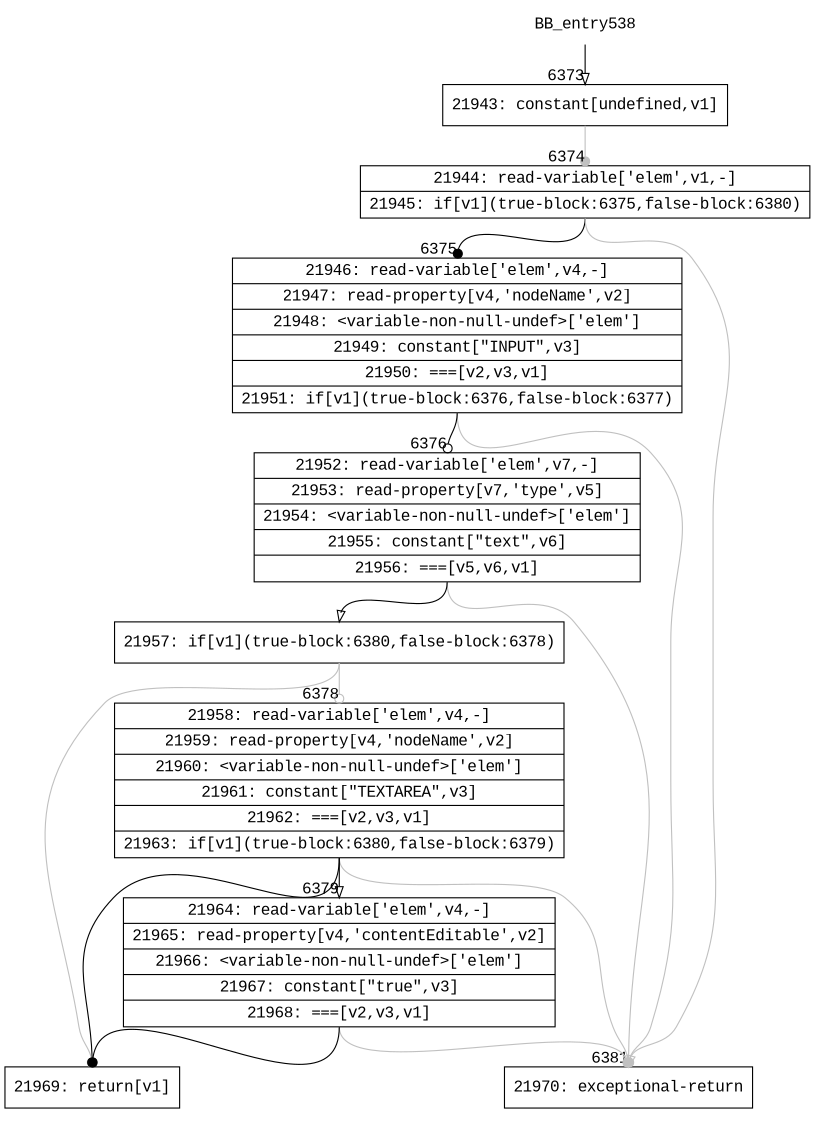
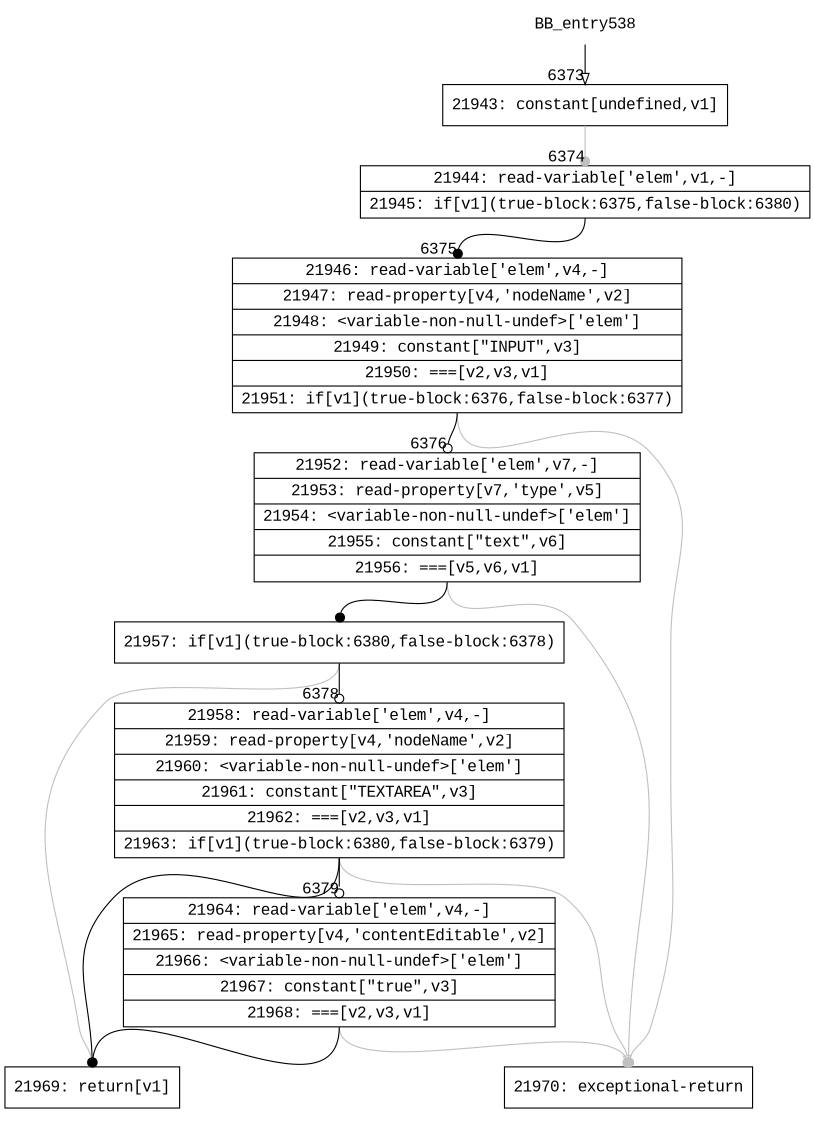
(398, 602) -> (398, 602)
(713, 606) -> none
(339, 678) -> (339, 678)
(339, 872) -> (339, 872)
